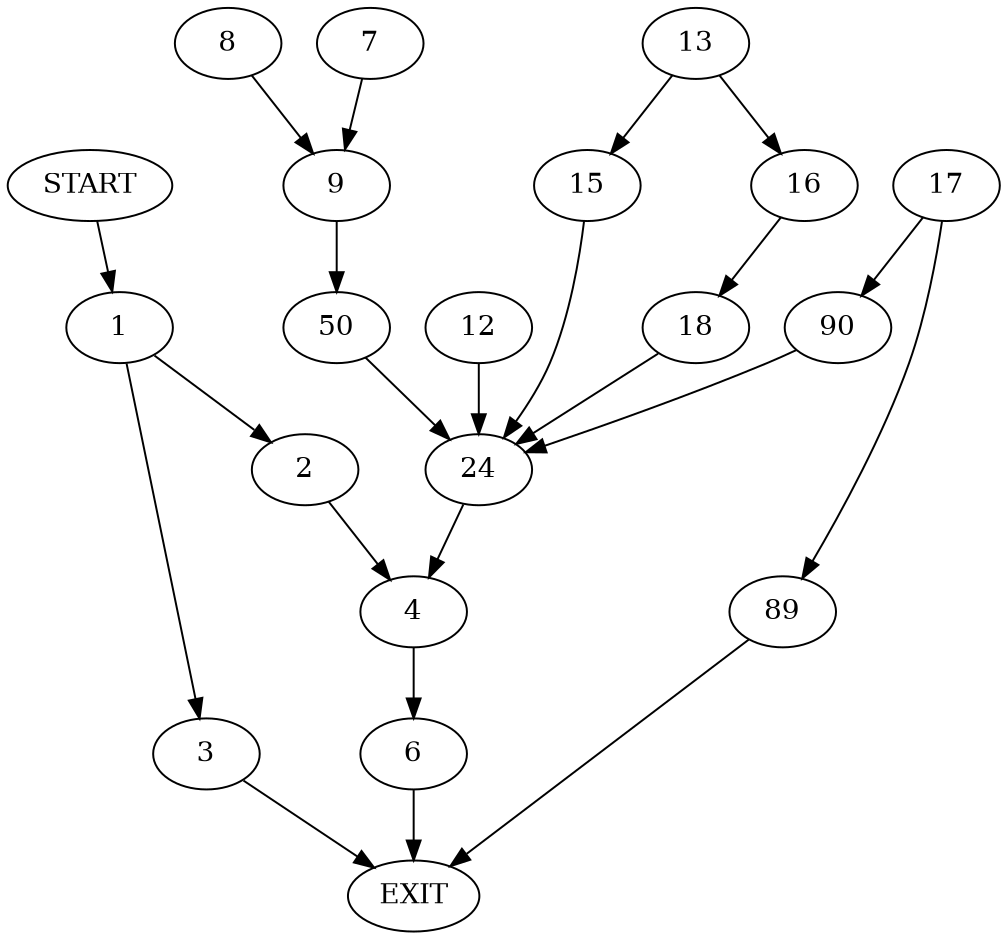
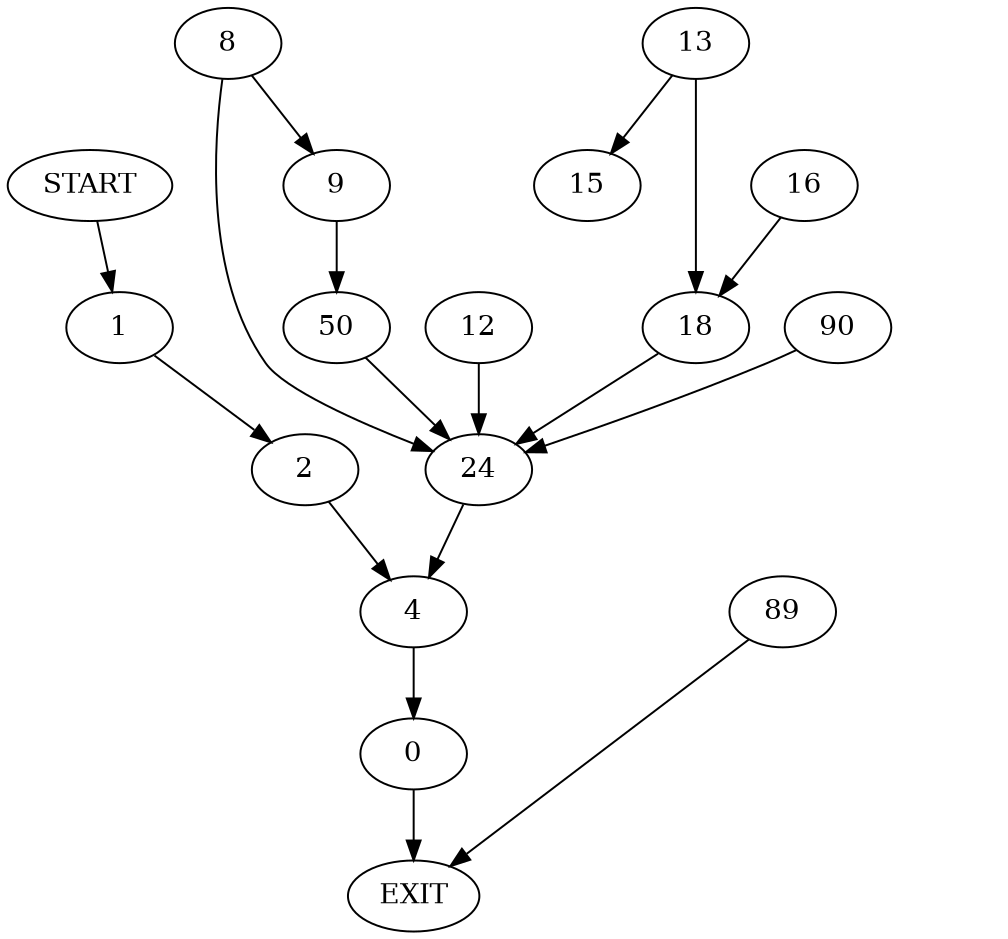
(370, 43) -> none
(744, 107) -> (696, 175)
(947, 186) -> none
(563, 326) -> (238, 308)
(206, 754) -> none
(414, 754) -> (414, 754)
